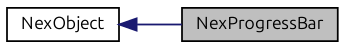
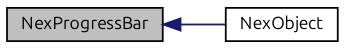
(159, 24) -> (203, 24)
